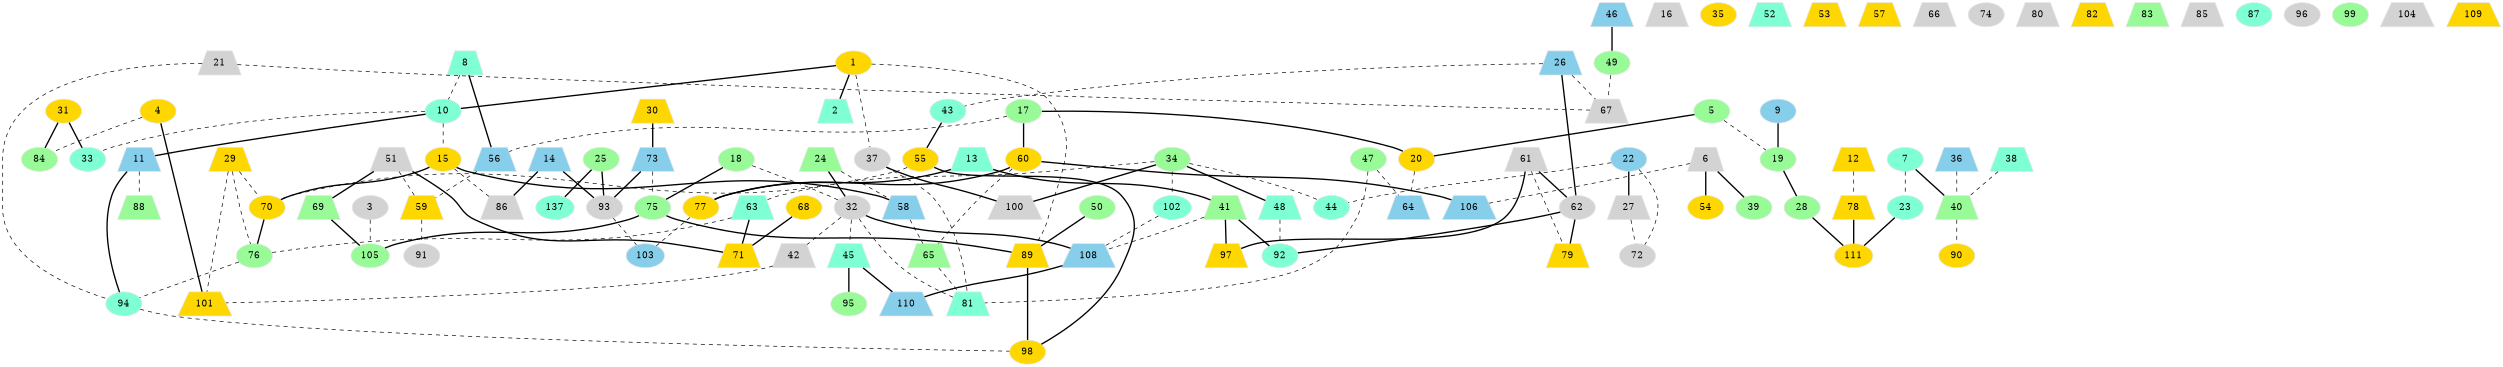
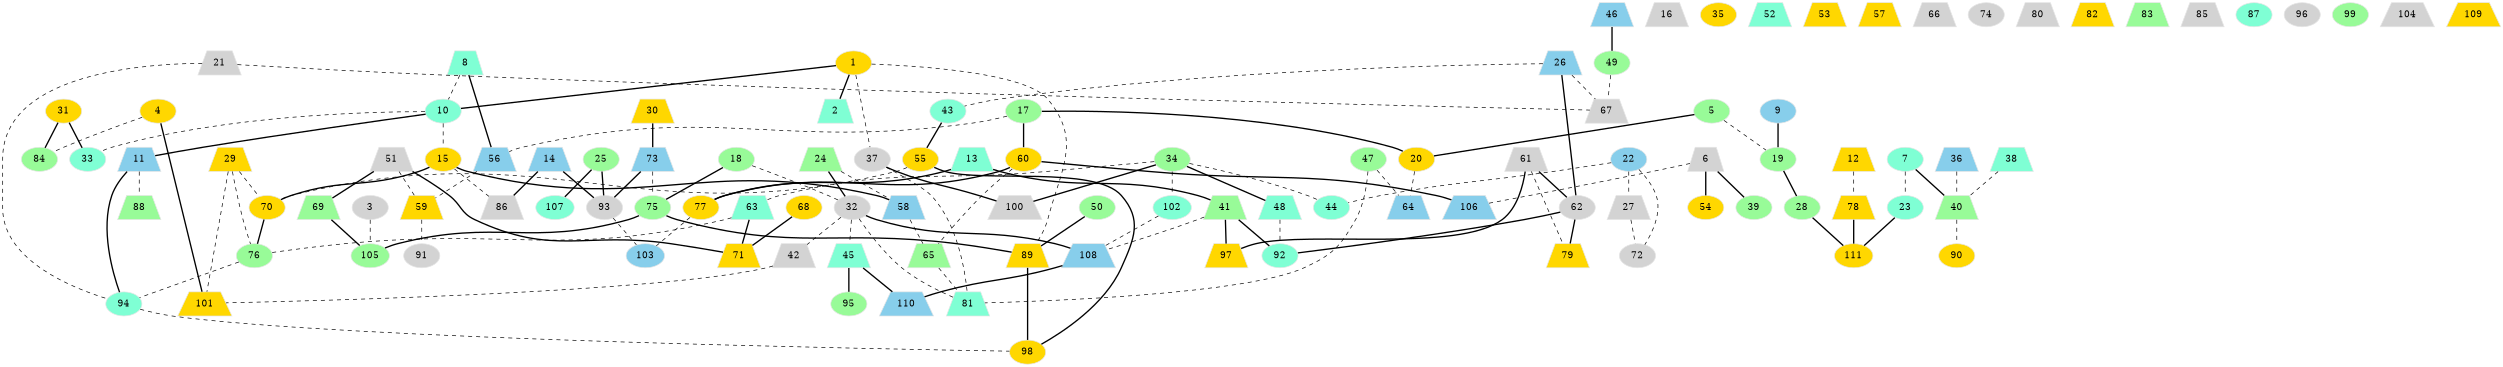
(1629, 183) -> (1629, 183)
(555, 208) -> (555, 208)
